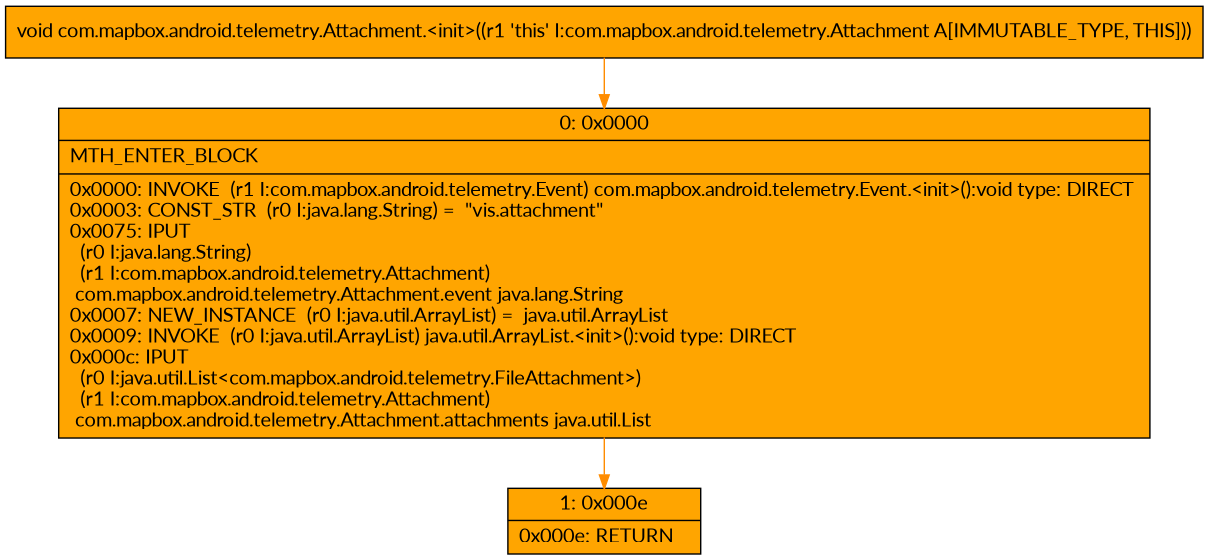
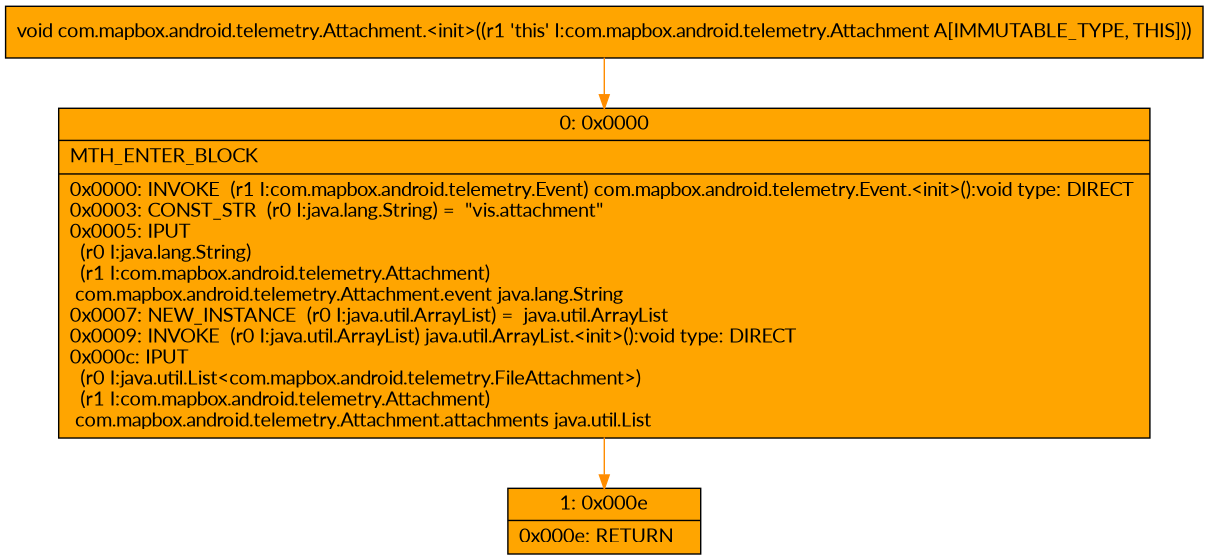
(136, 232) -> (136, 232)
